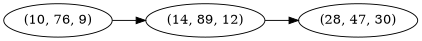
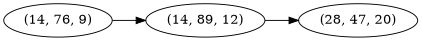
(58, 20) -> (58, 20)
(358, 20) -> (358, 20)
